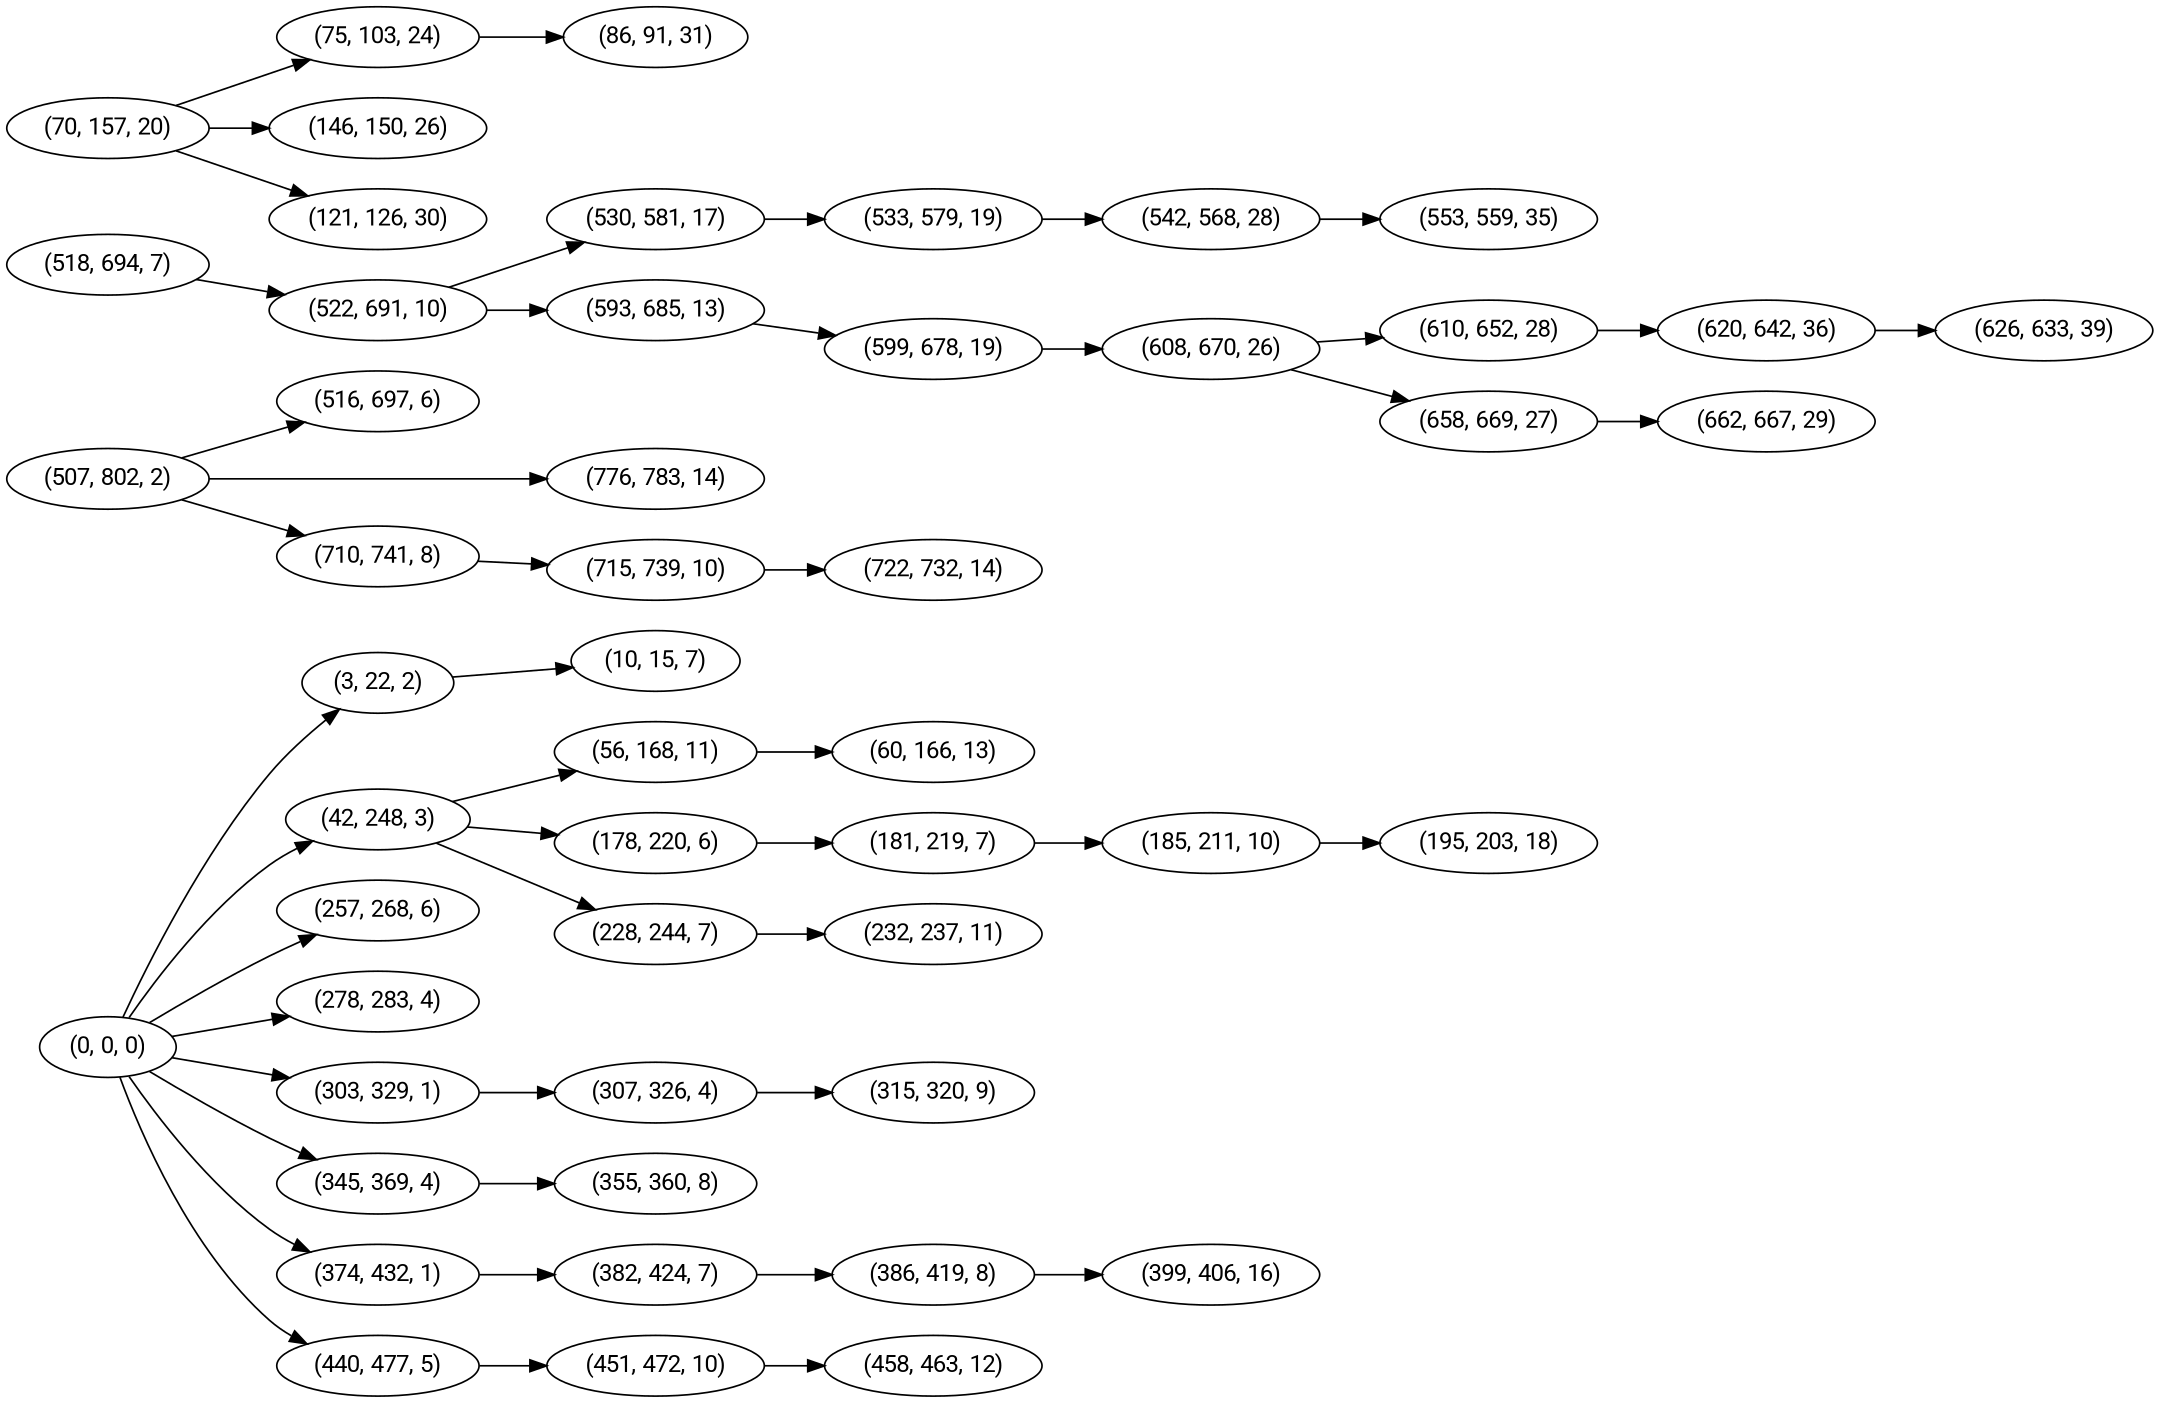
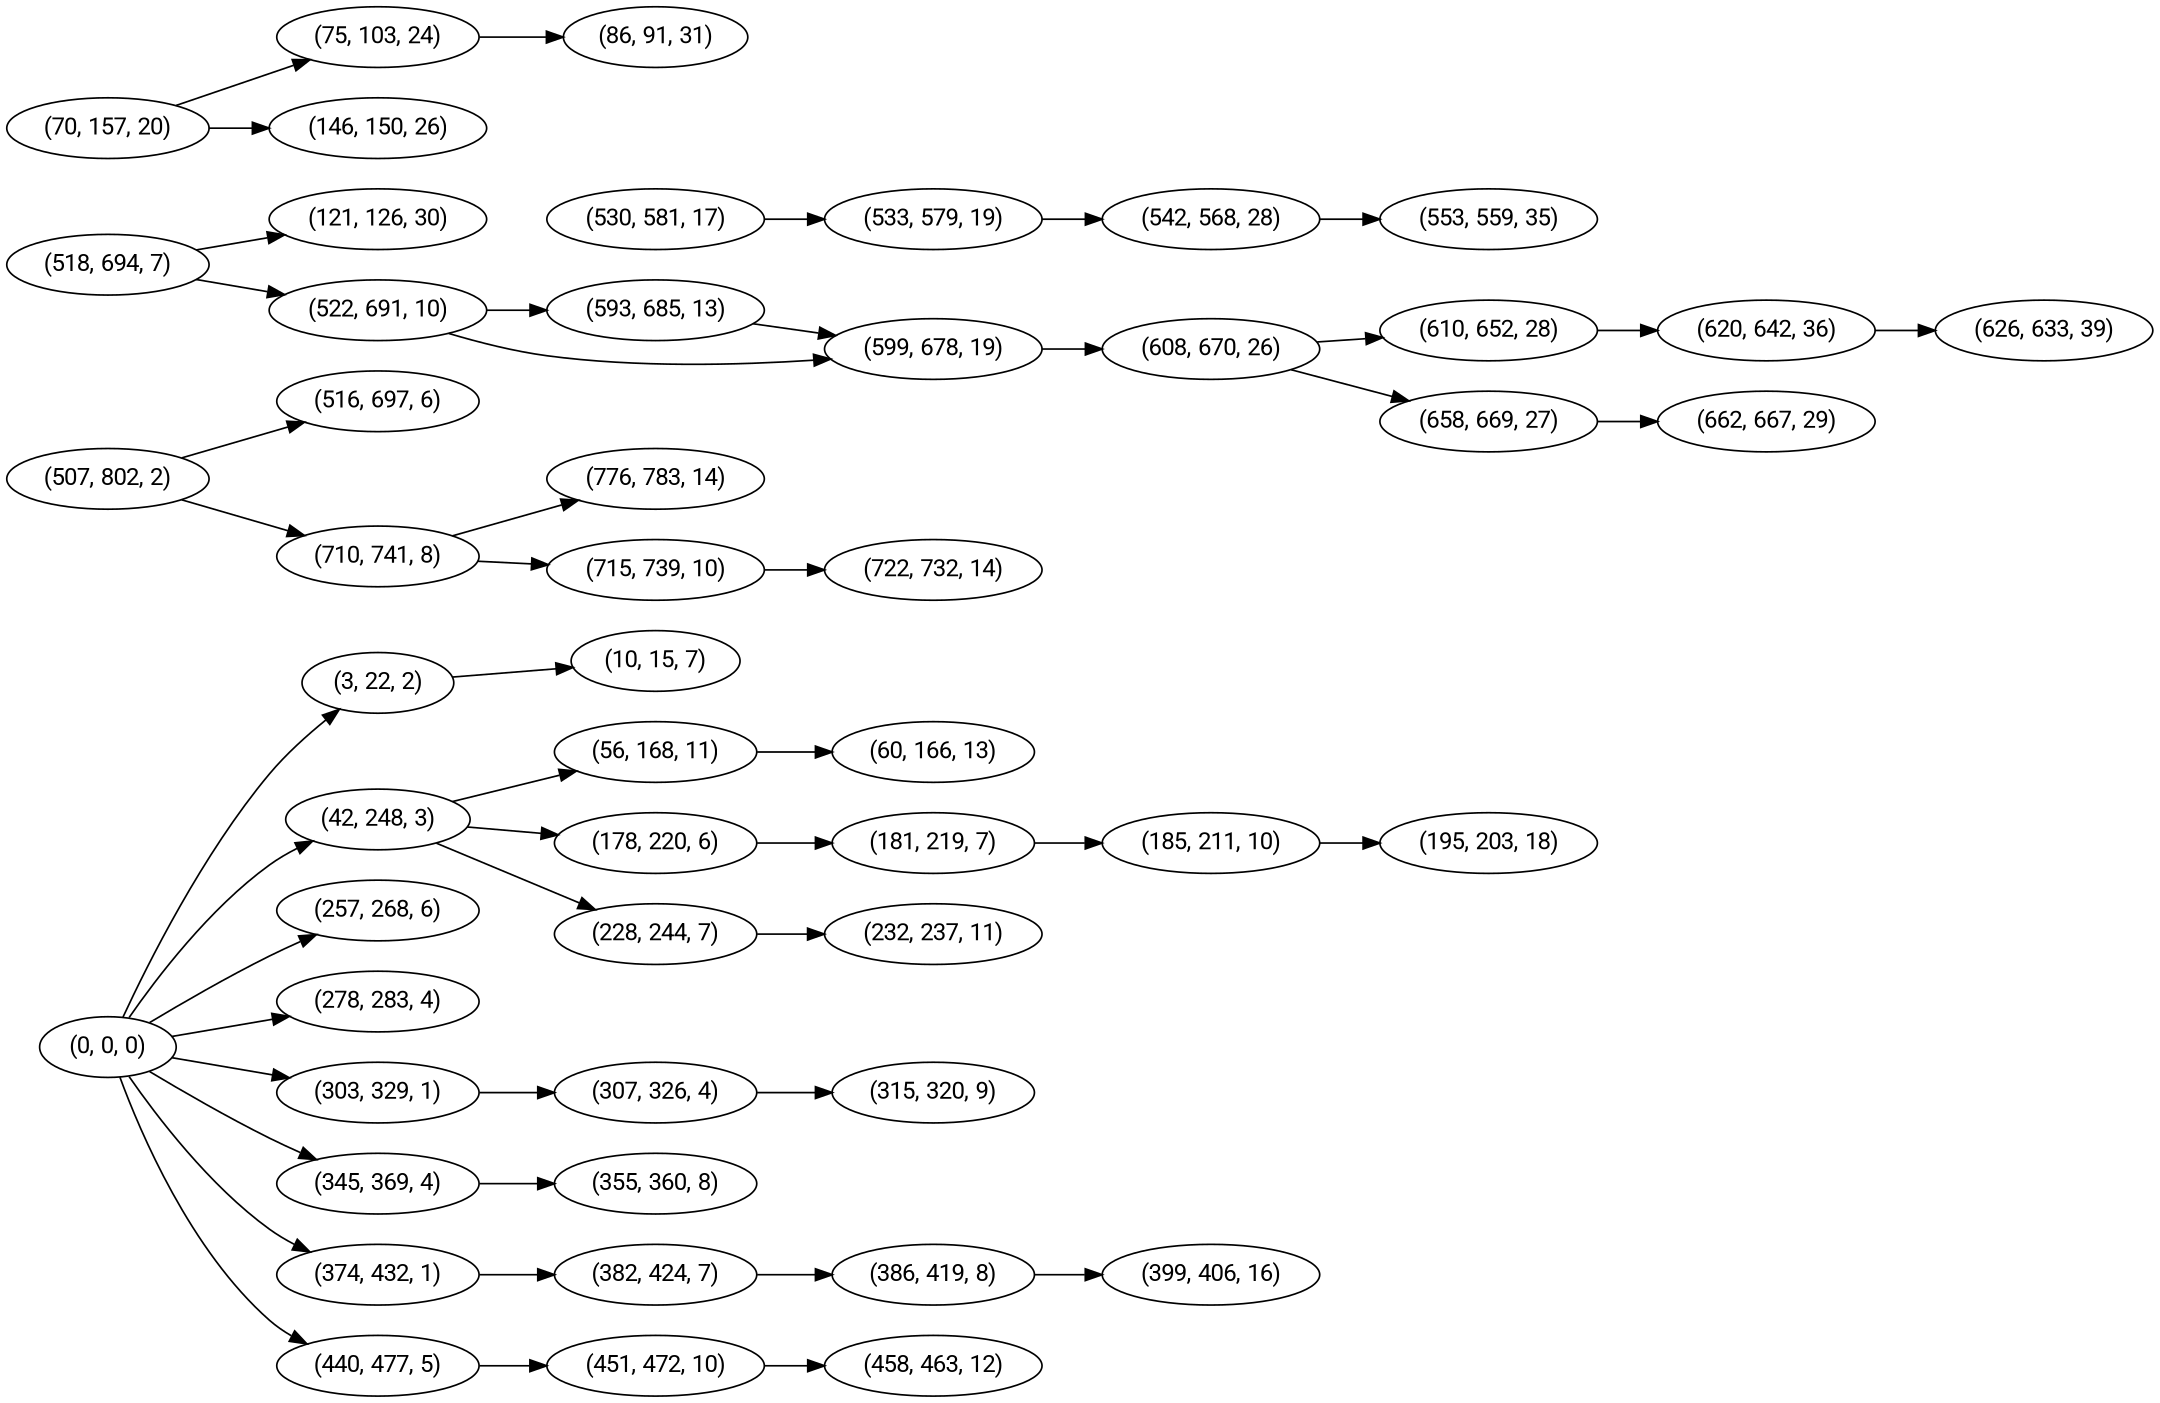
(234, 171) -> (232, 244)
(509, 267) -> (630, 363)
(369, 479) -> (507, 520)
